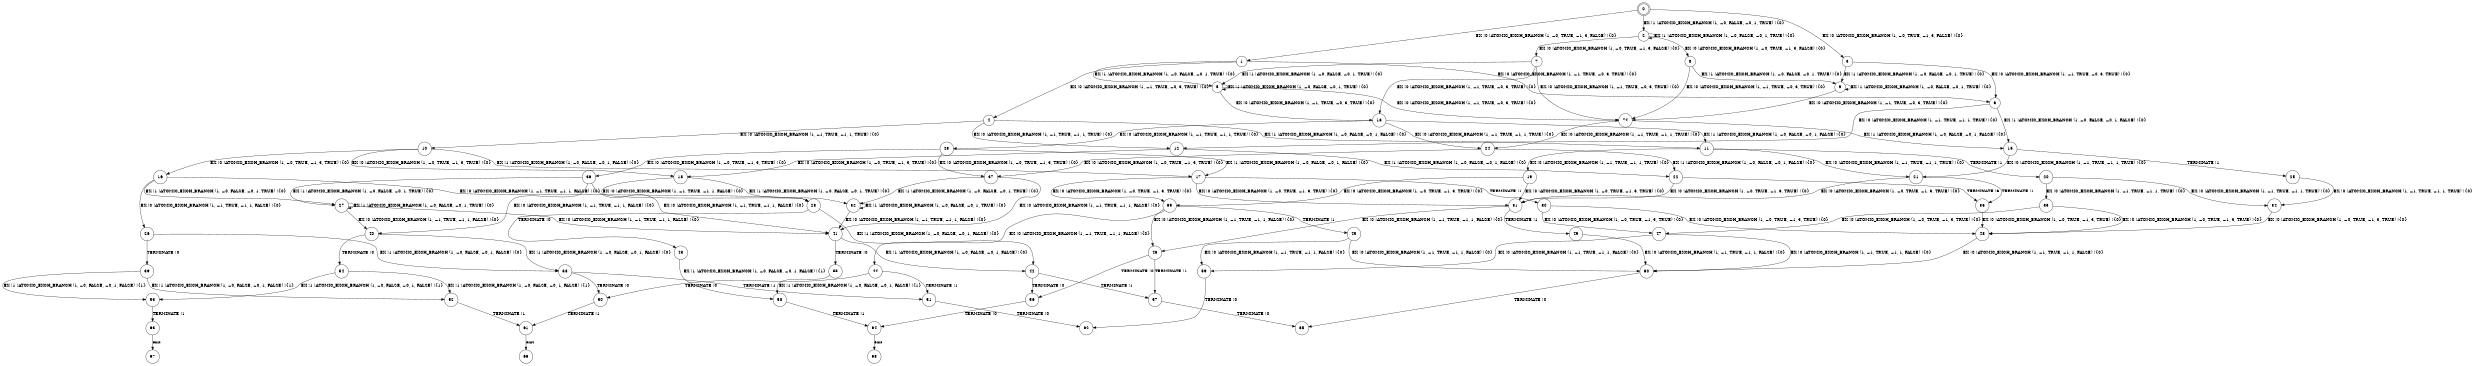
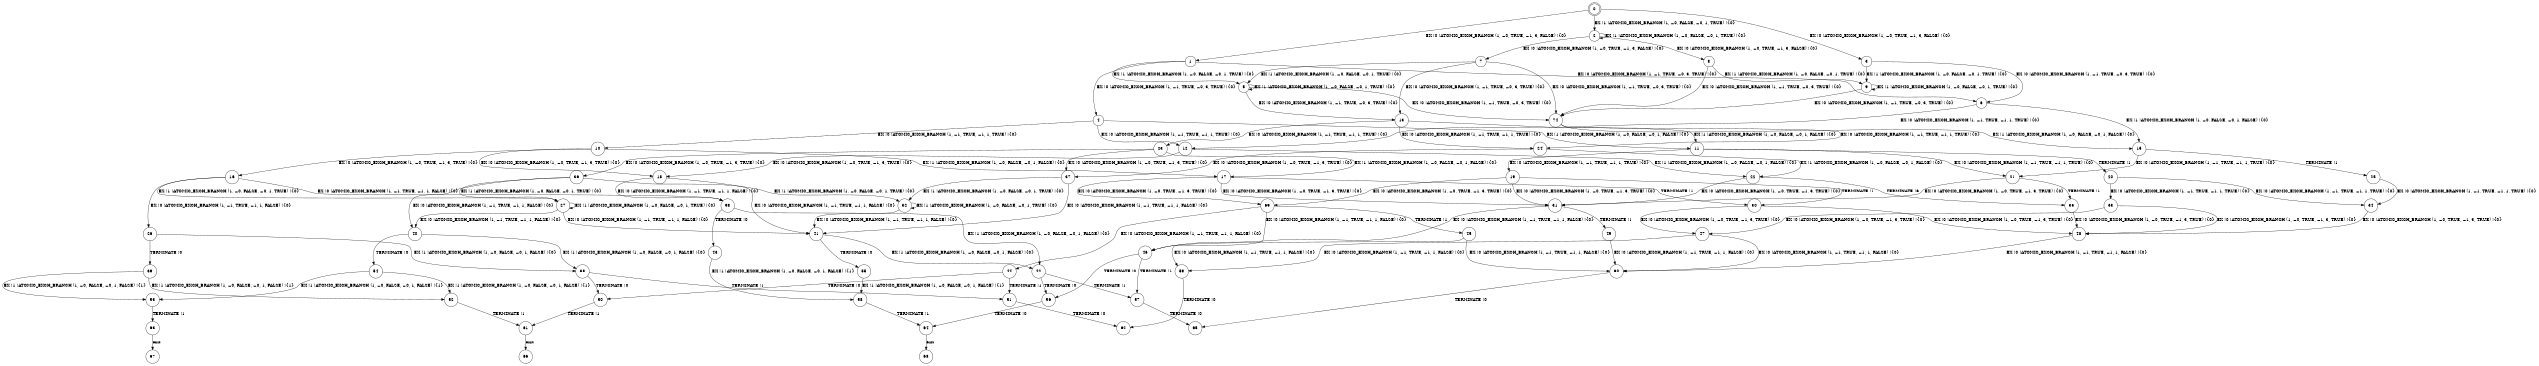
none -> (1712, 183)
(814, 206) -> (728, 206)
